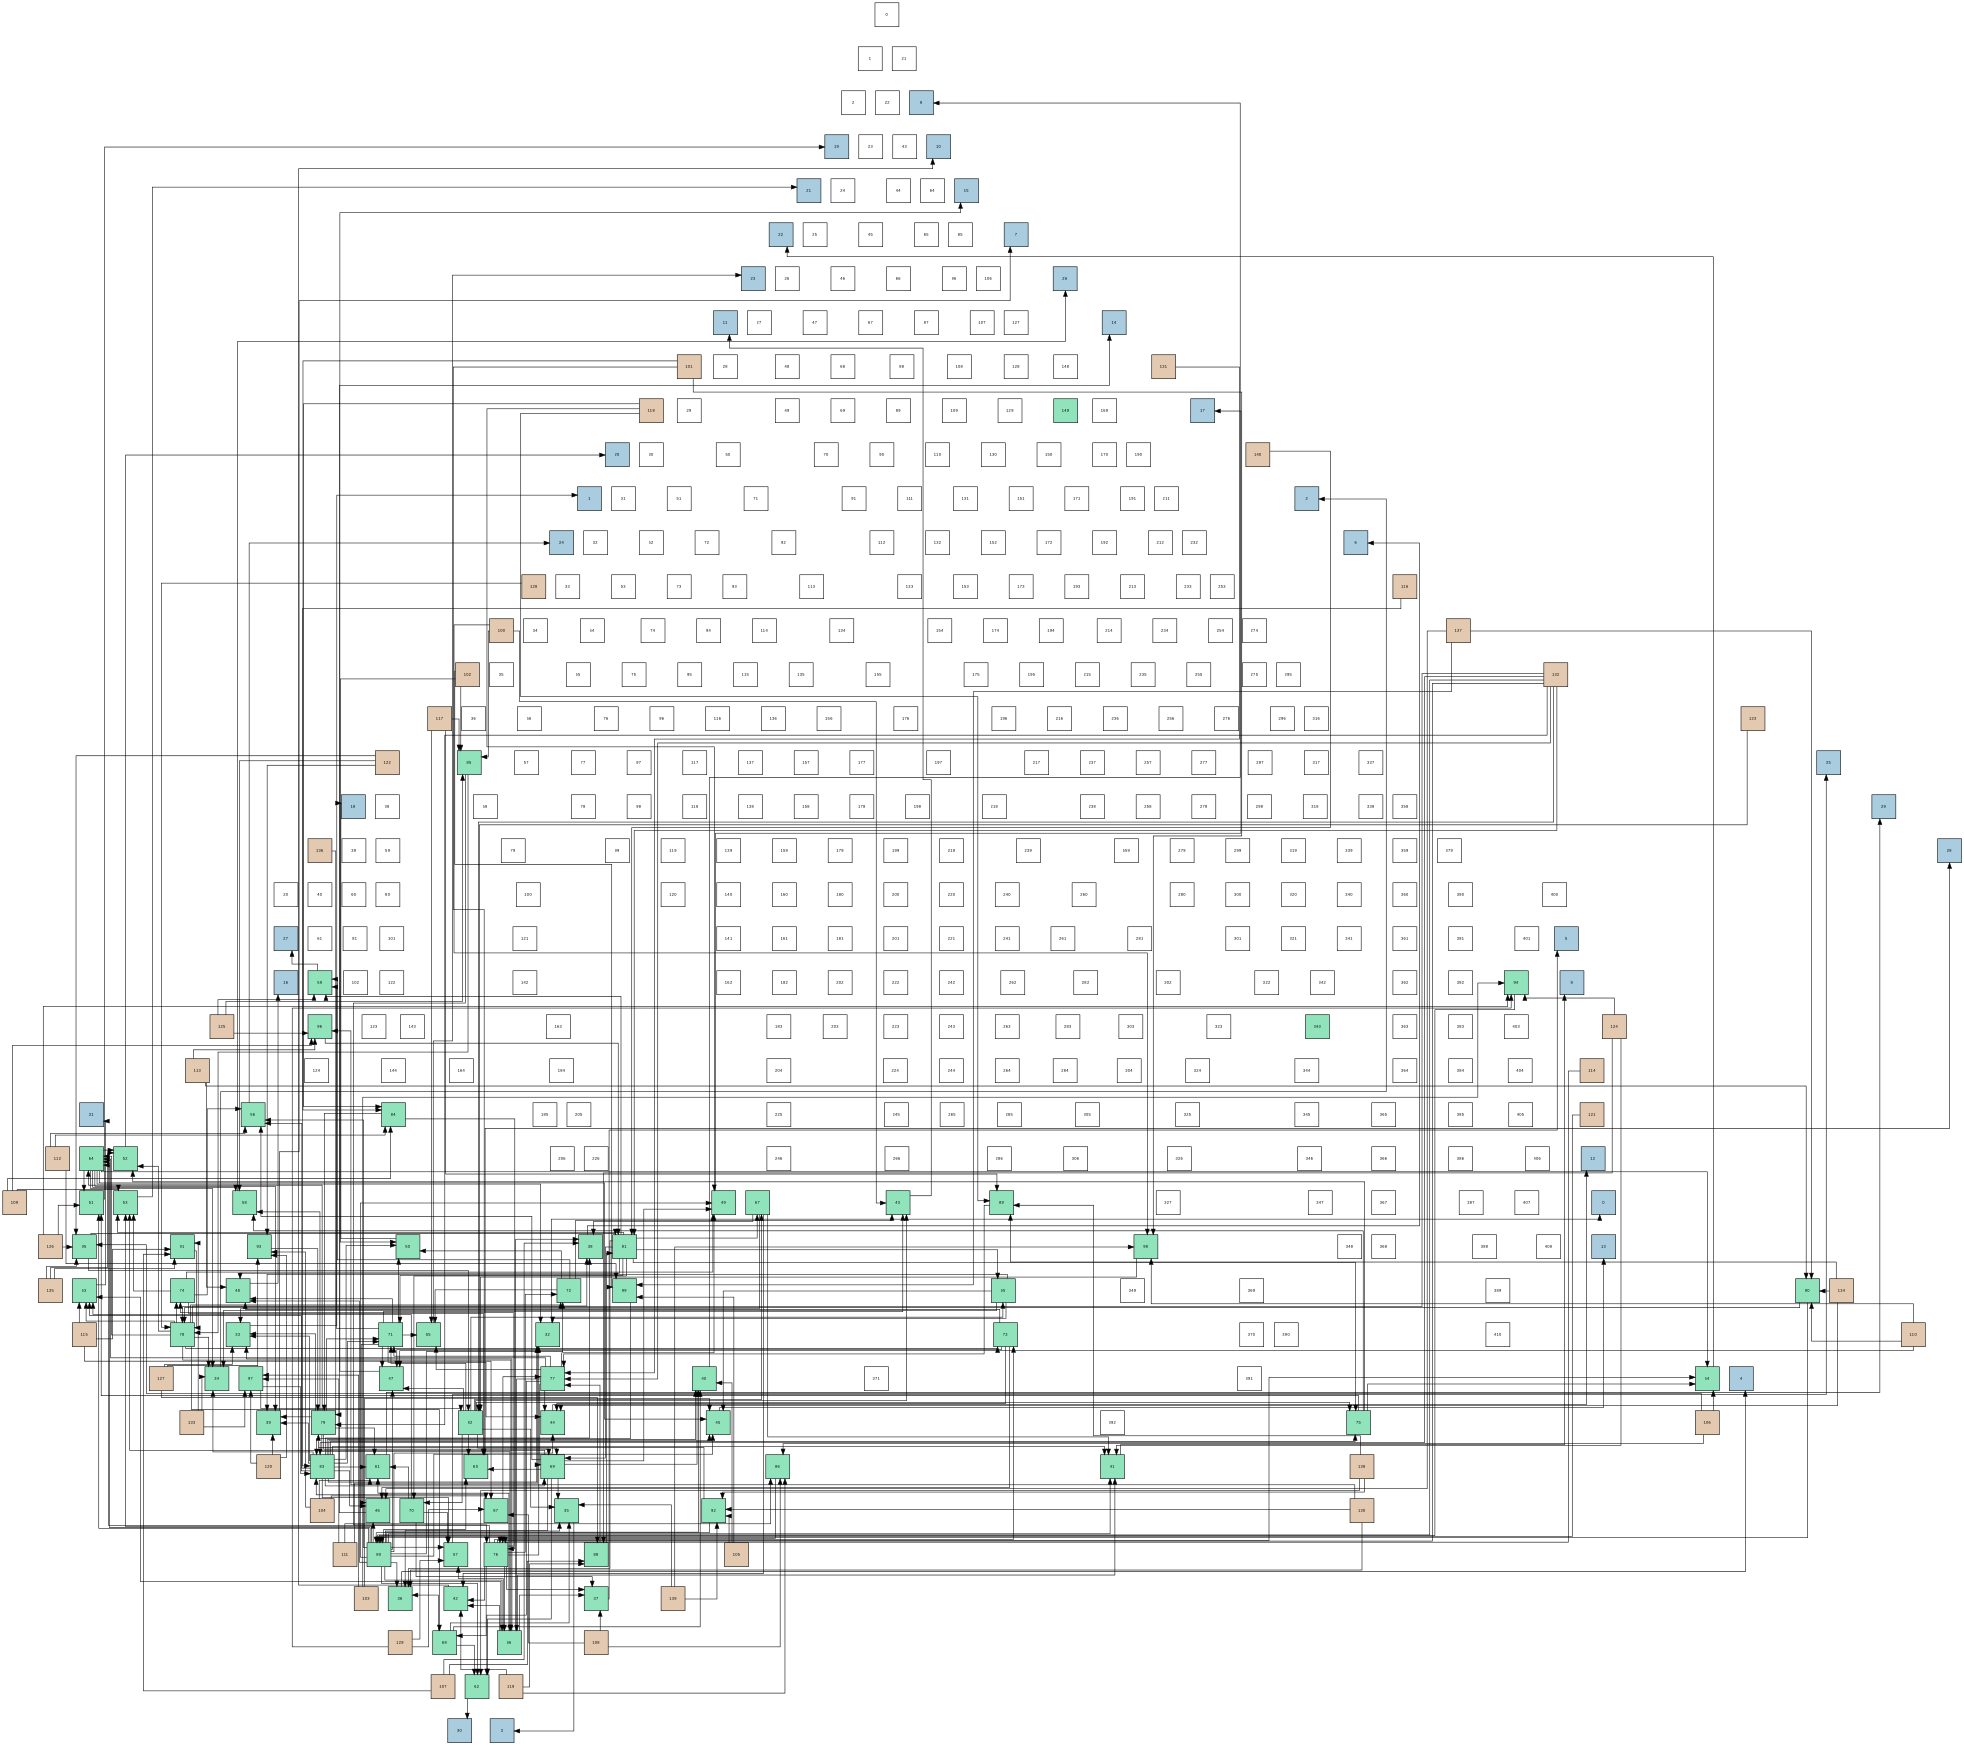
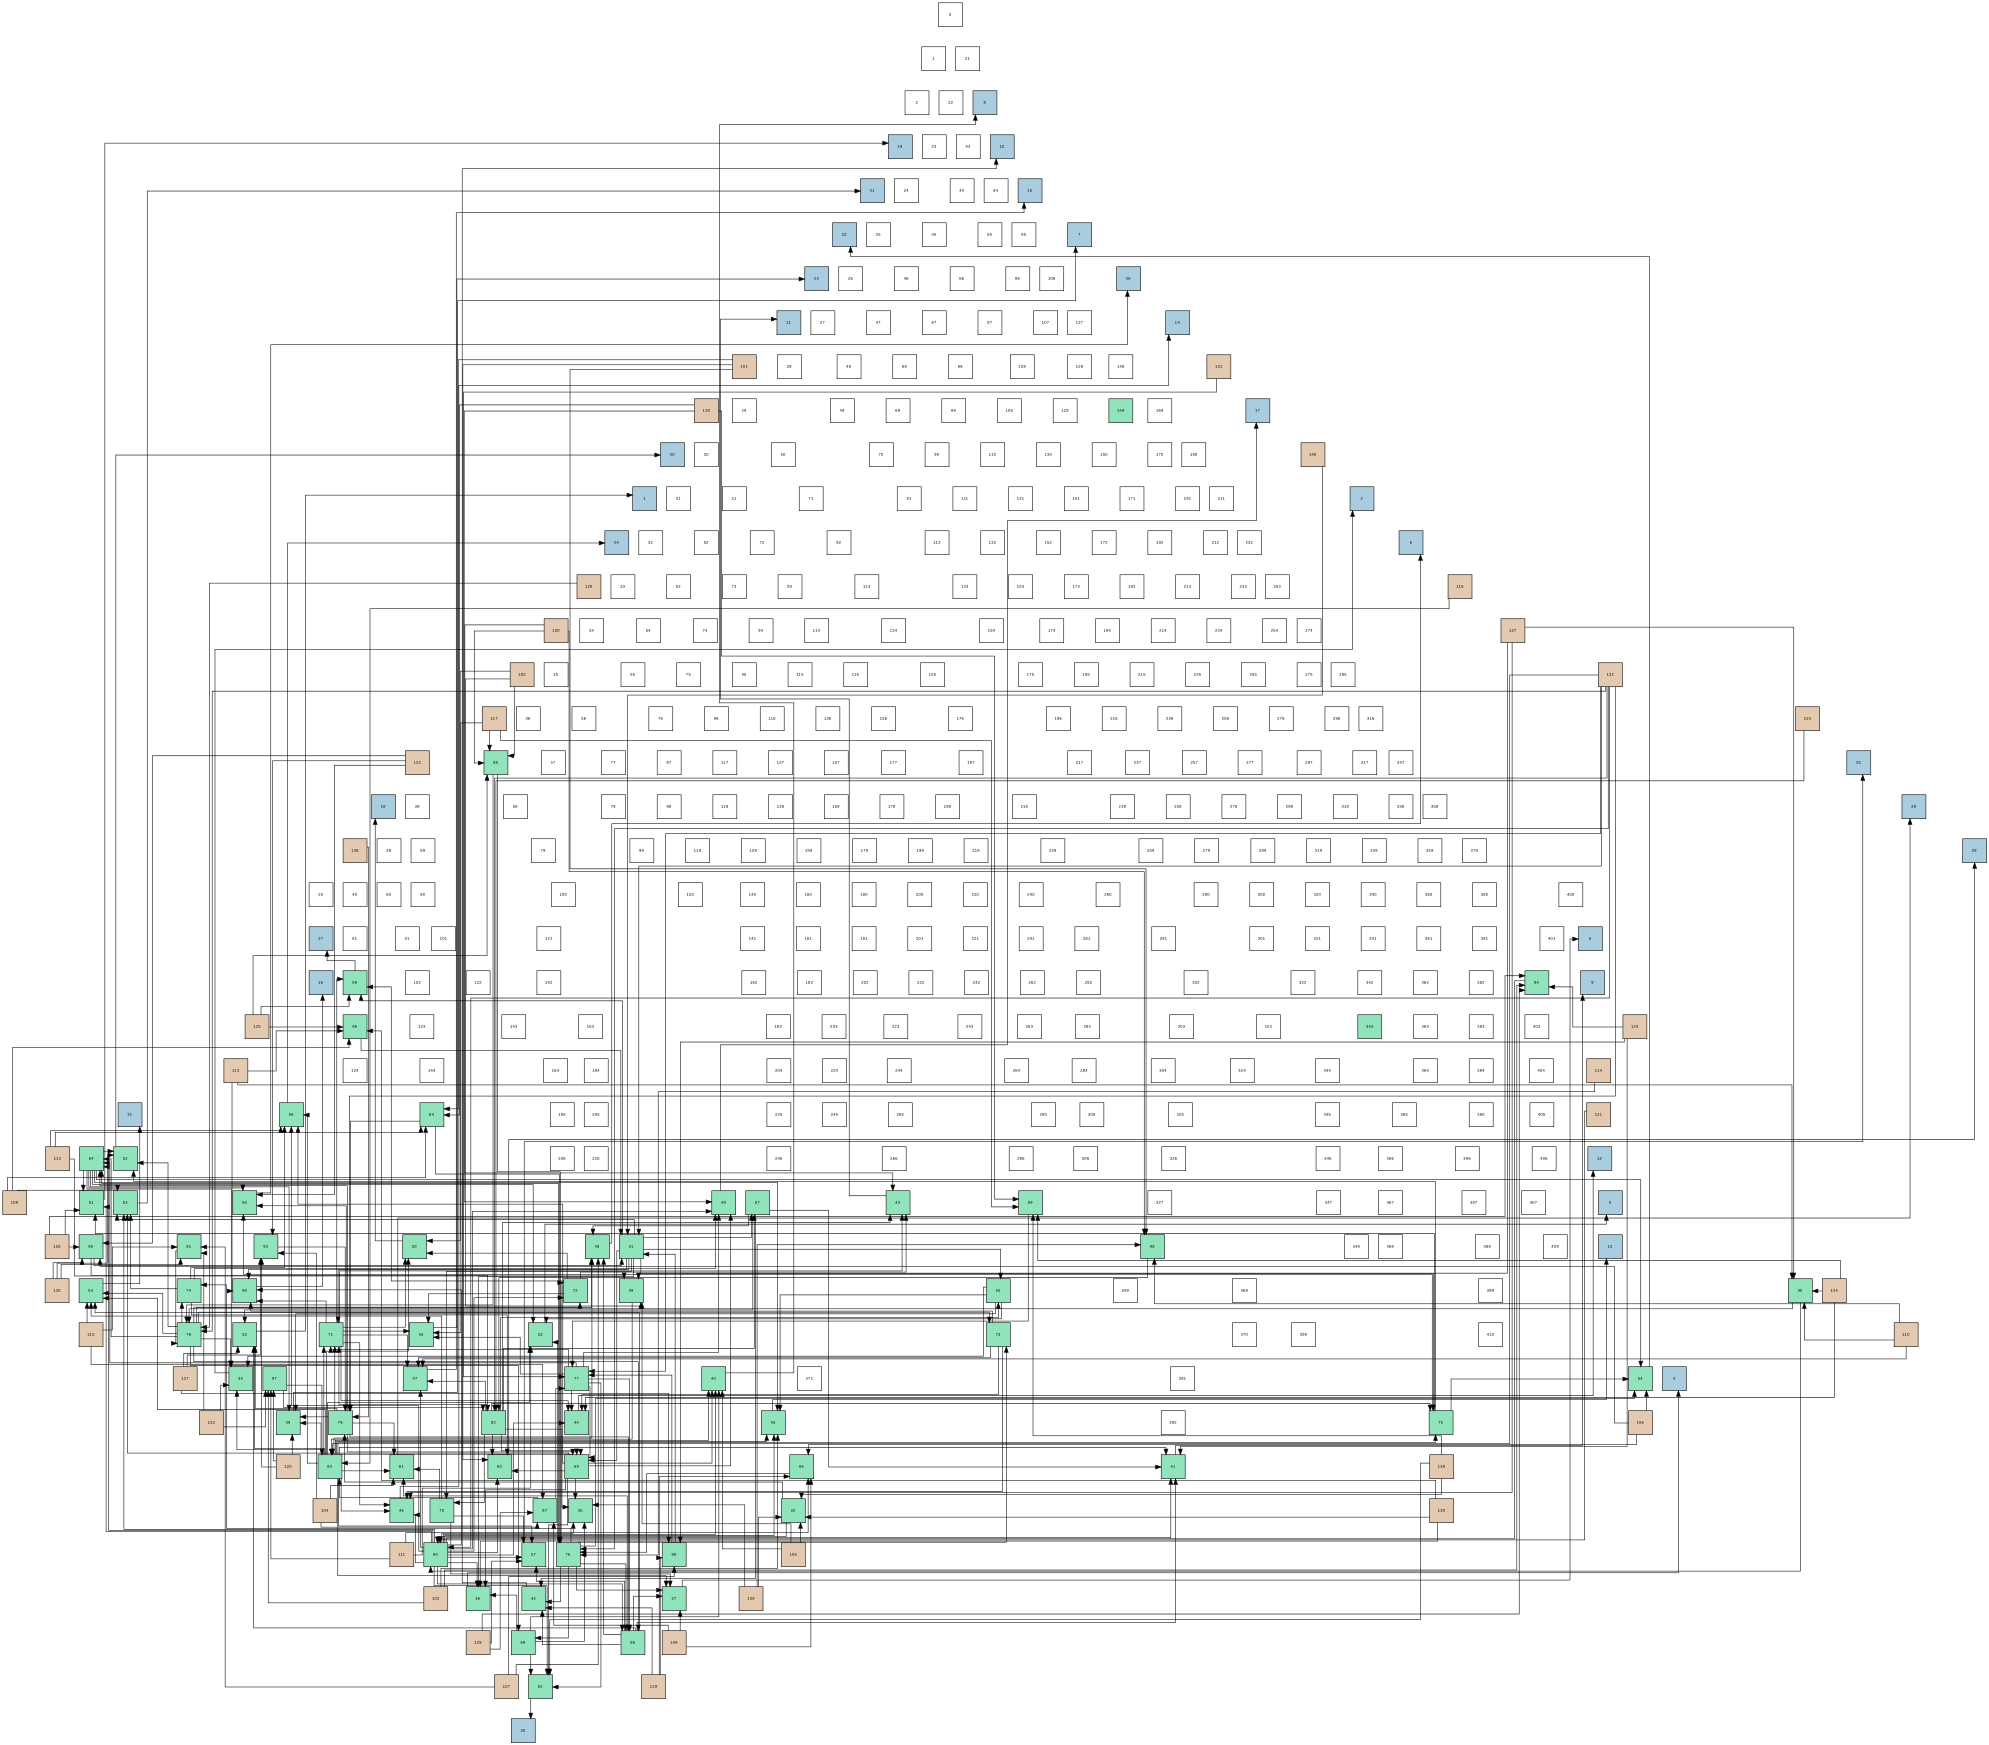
(1126, 851) -> (1151, 851)
none -> (413, 1576)
(502, 1731) -> none
